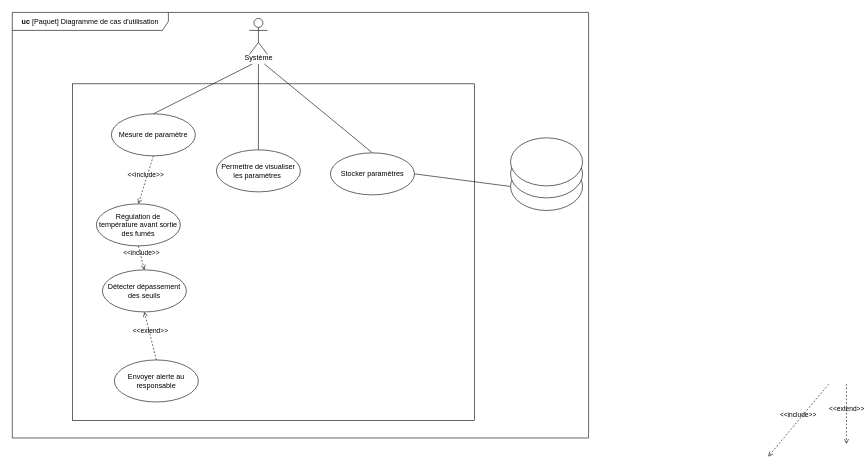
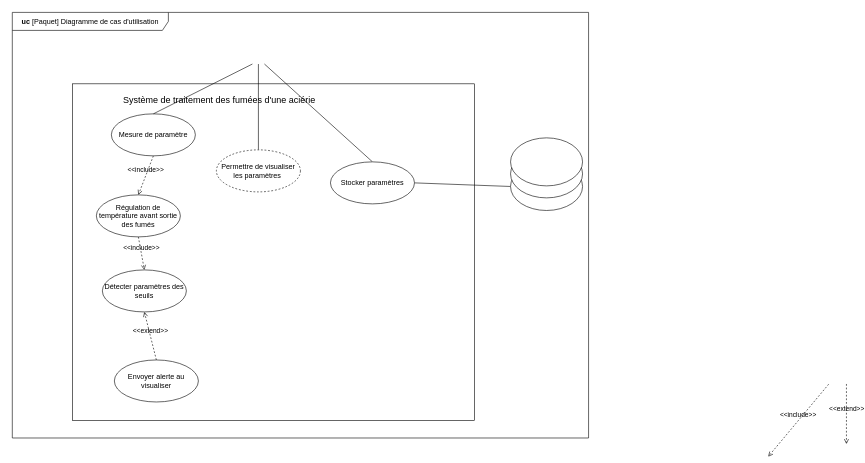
(258, 36) -> none
none -> (219, 99)
(258, 171) -> (258, 171)
(372, 174) -> (372, 183)
(138, 225) -> (138, 216)
(144, 291) -> (144, 291)
(156, 381) -> (156, 381)
